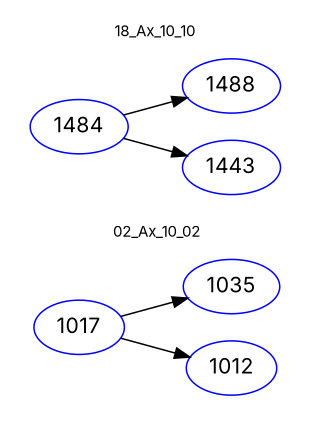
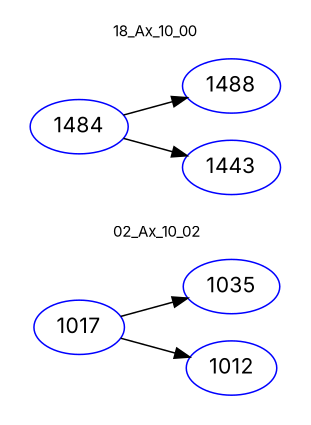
(155, 32) -> (155, 32)
